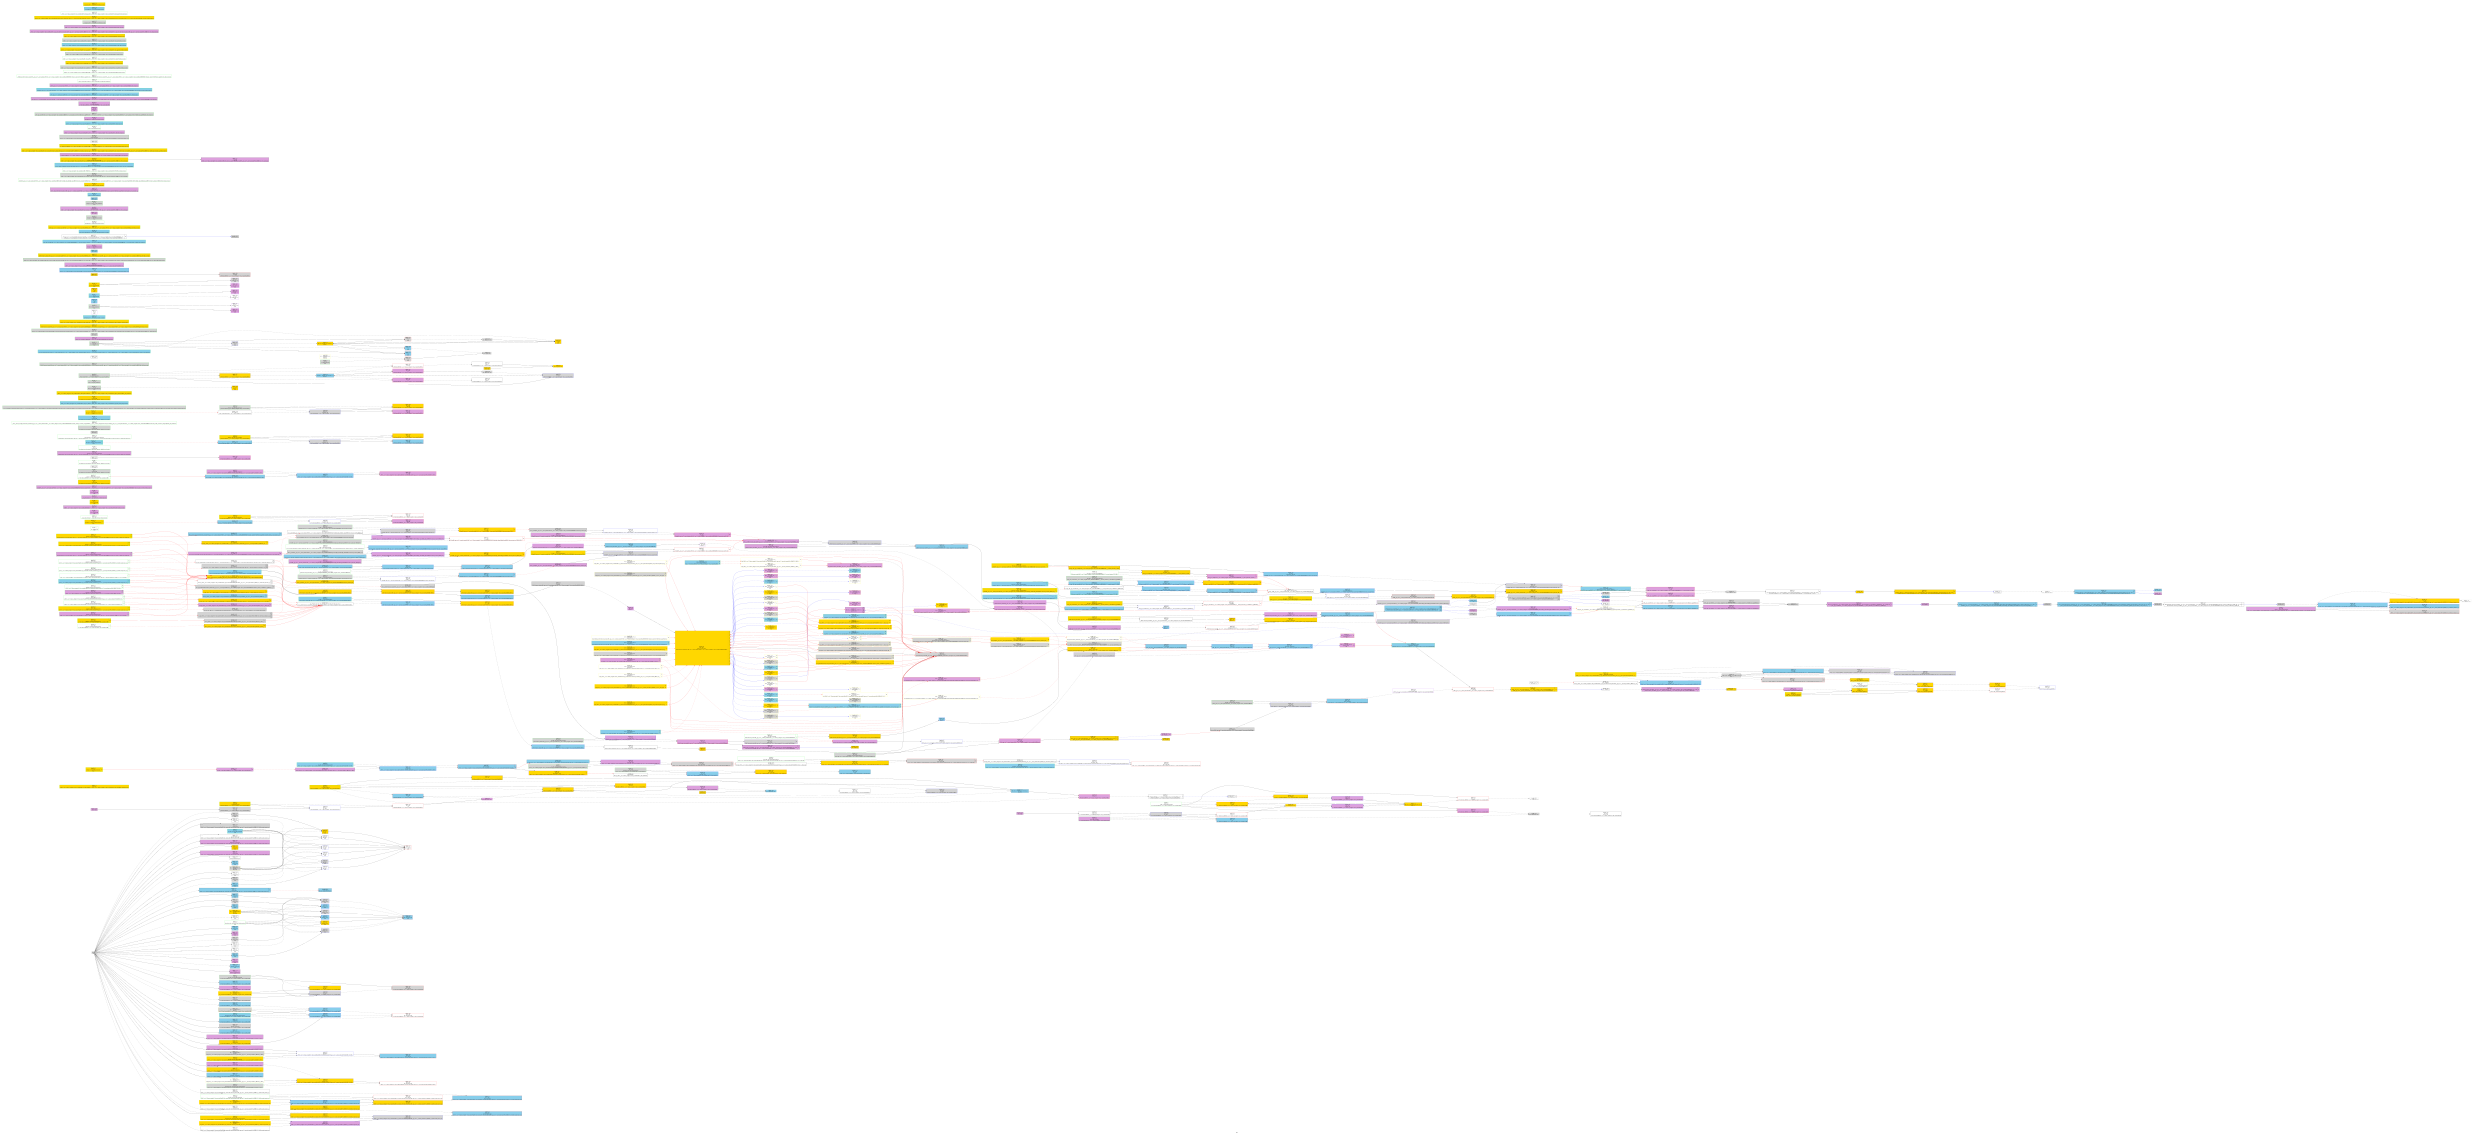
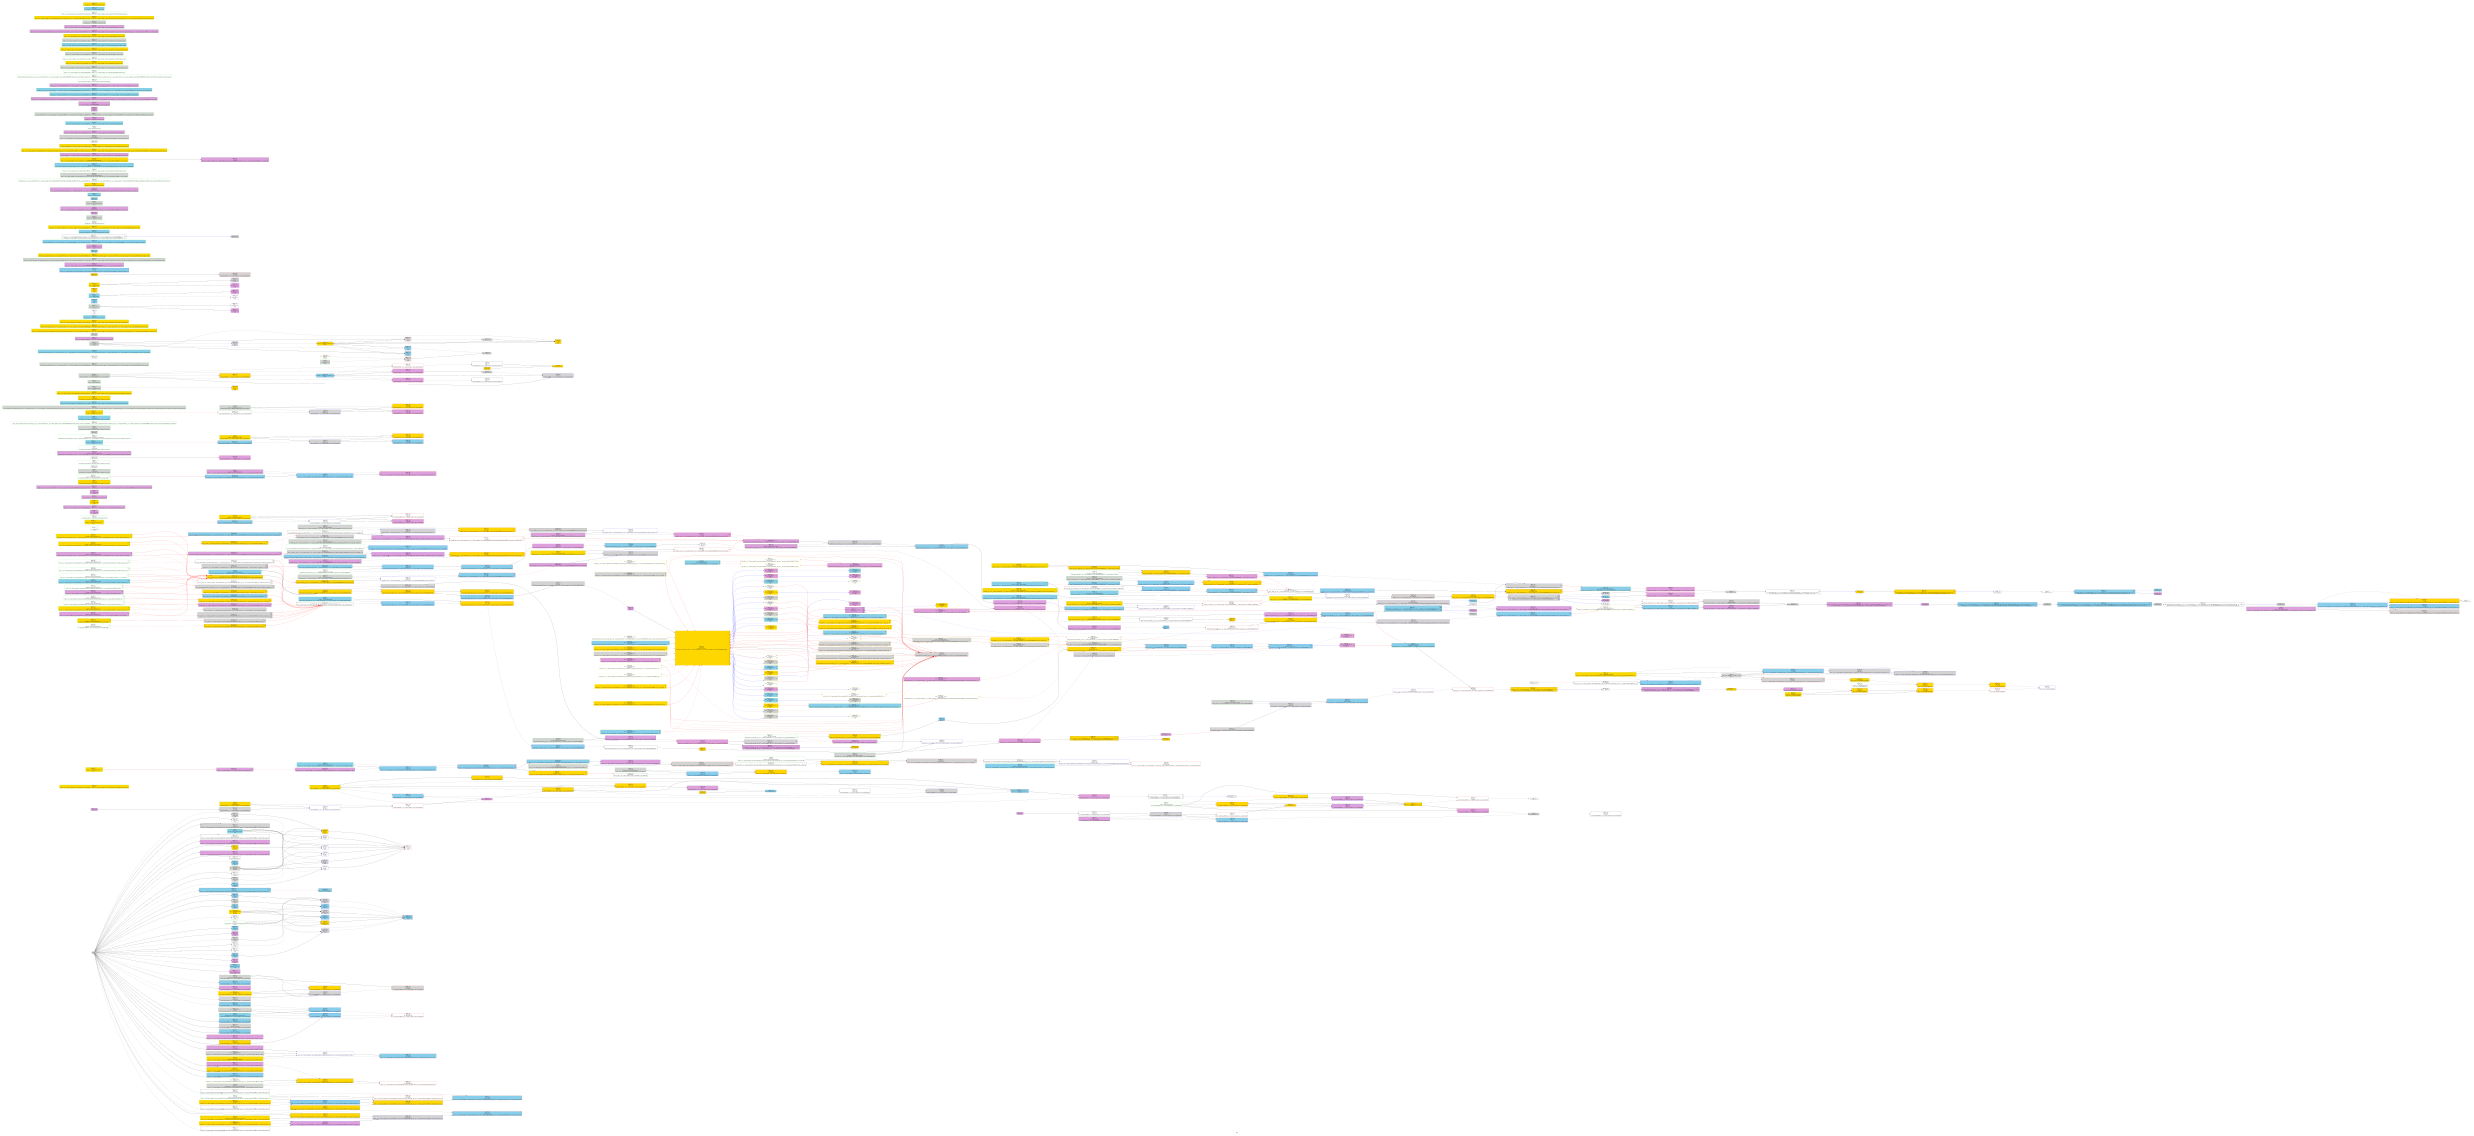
(94, 330) -> (94, 330)
